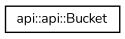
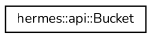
(63, 19) -> (76, 19)
